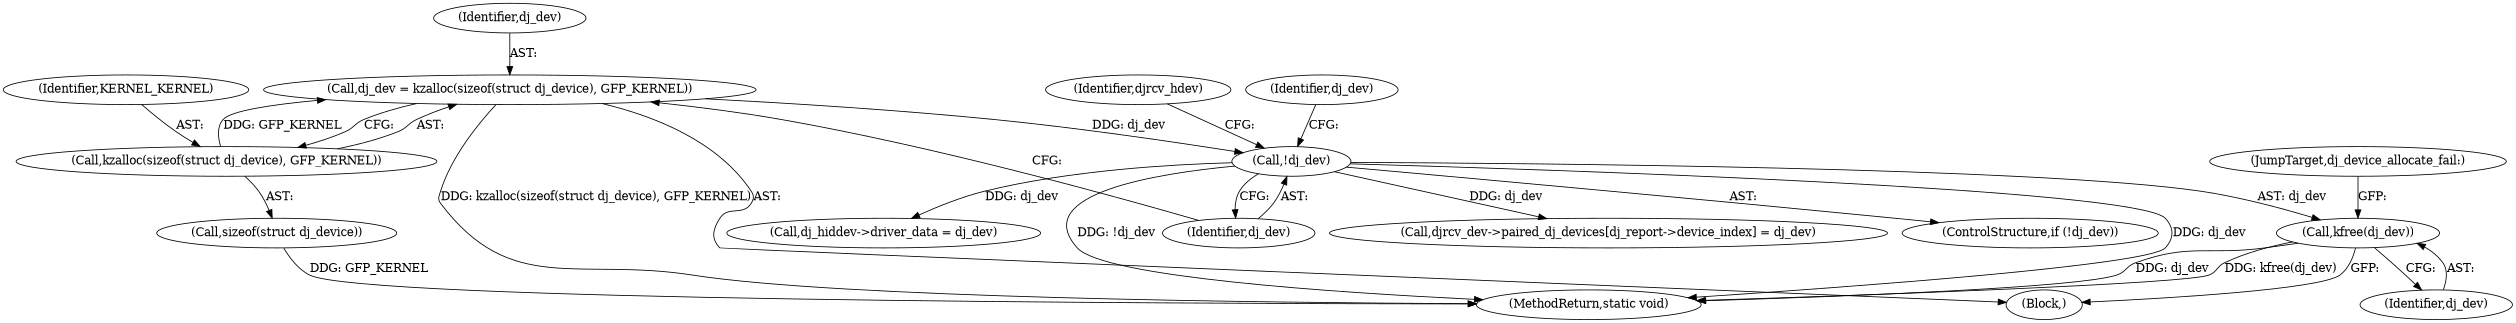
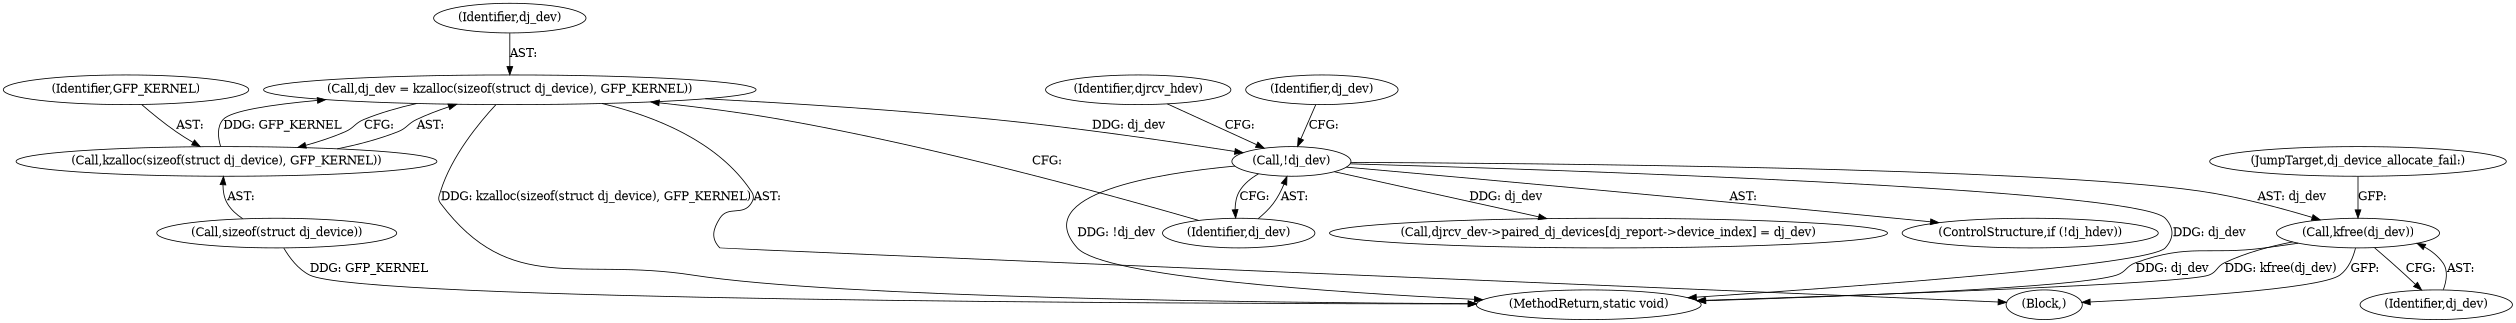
(126, 90) -> (126, 90)
(259, 192) -> (228, 205)
(884, 233) -> none
(2030, 233) -> (2030, 233)
